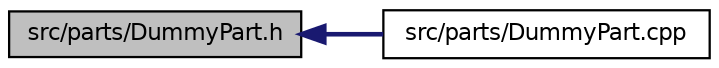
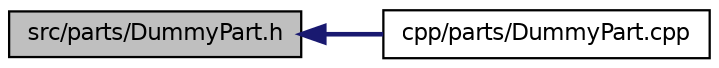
(547, 34) -> (547, 34)
